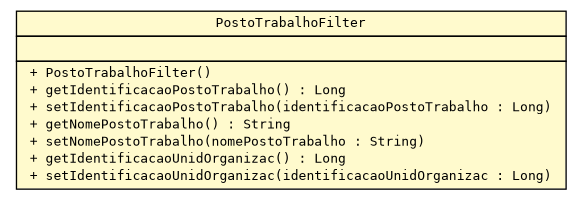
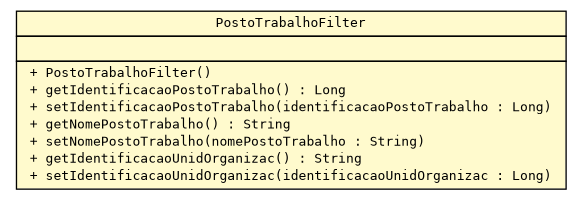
(188, 159) -> (196, 159)
